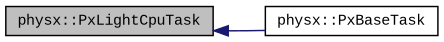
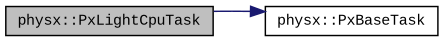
(247, 31) -> (232, 11)
